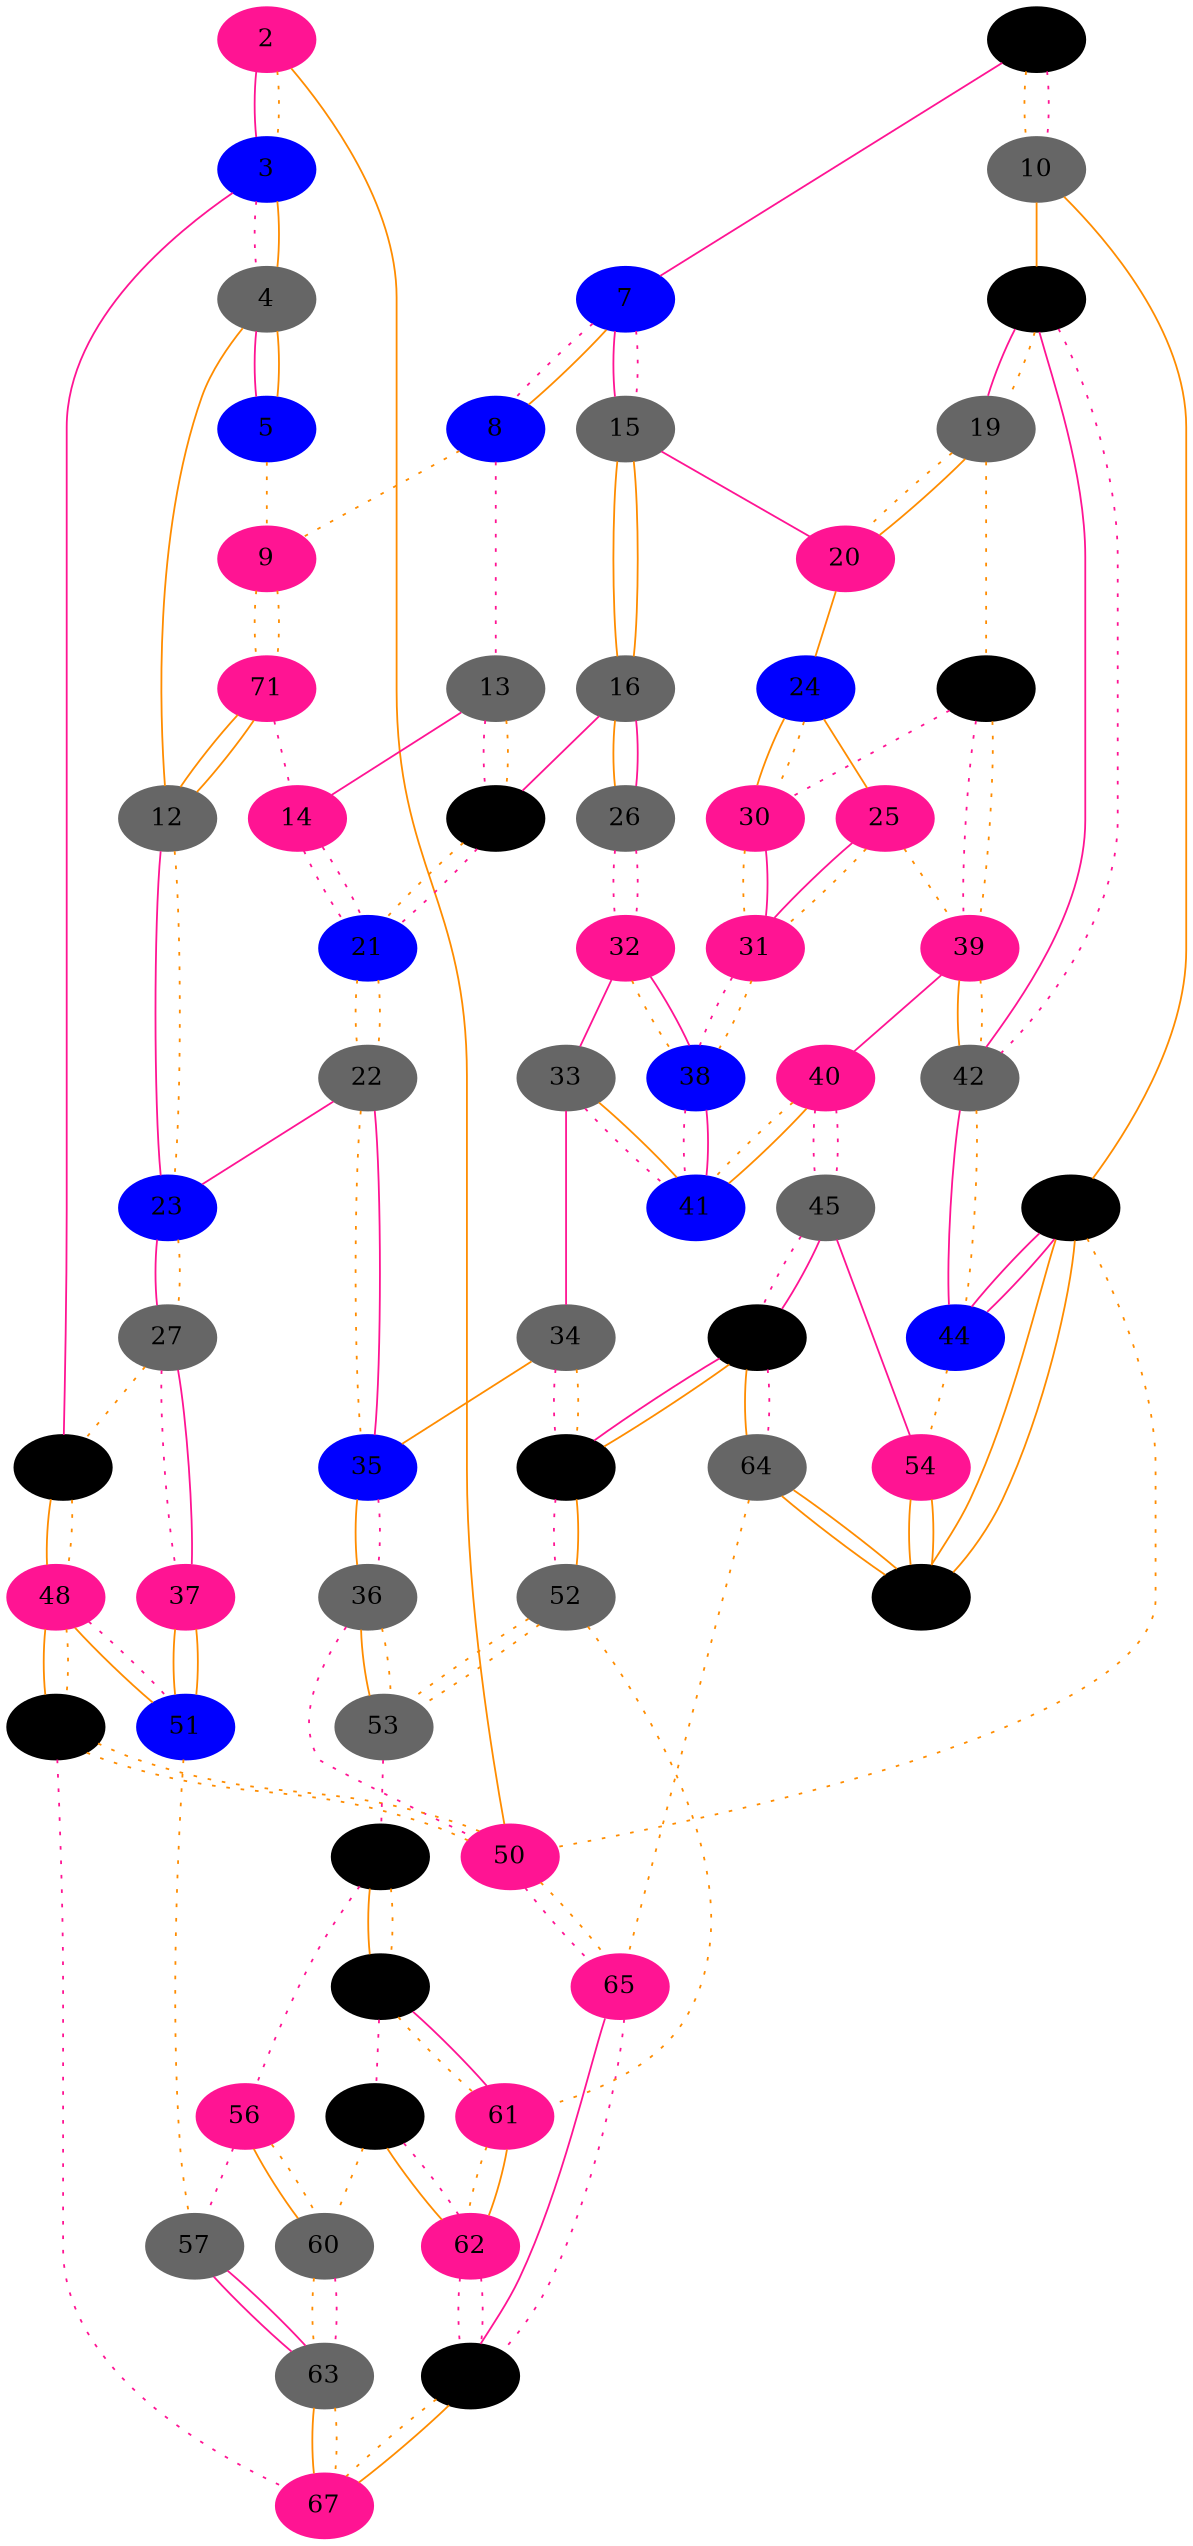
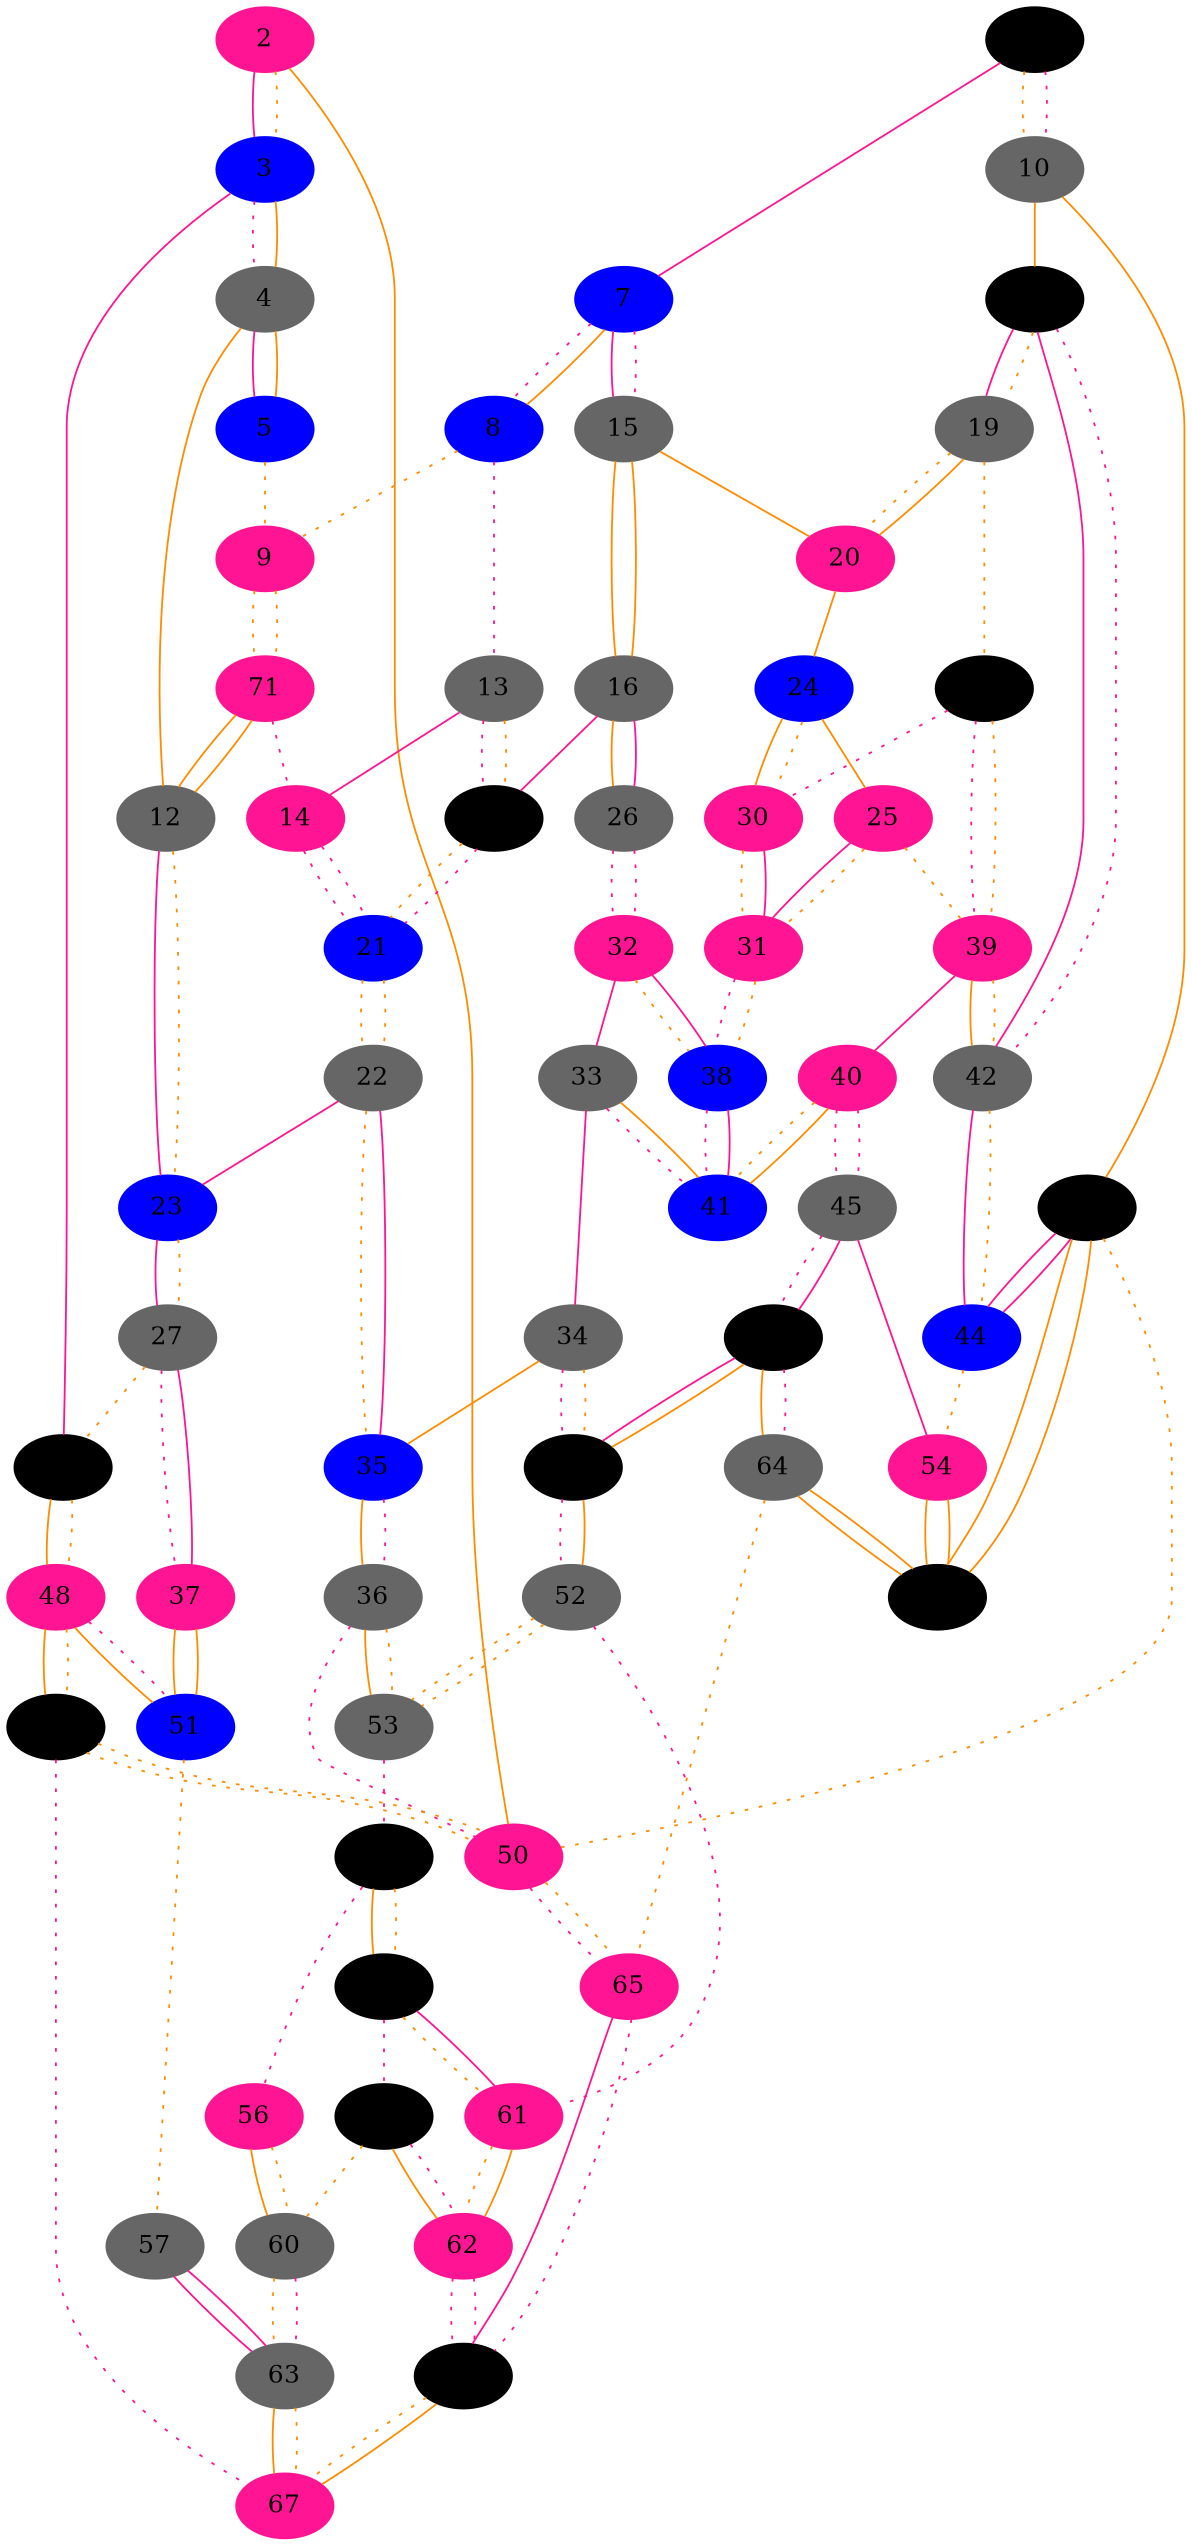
(736, 494) -> (735, 494)
(708, 1892) -> (717, 1891)
(220, 2181) -> none
